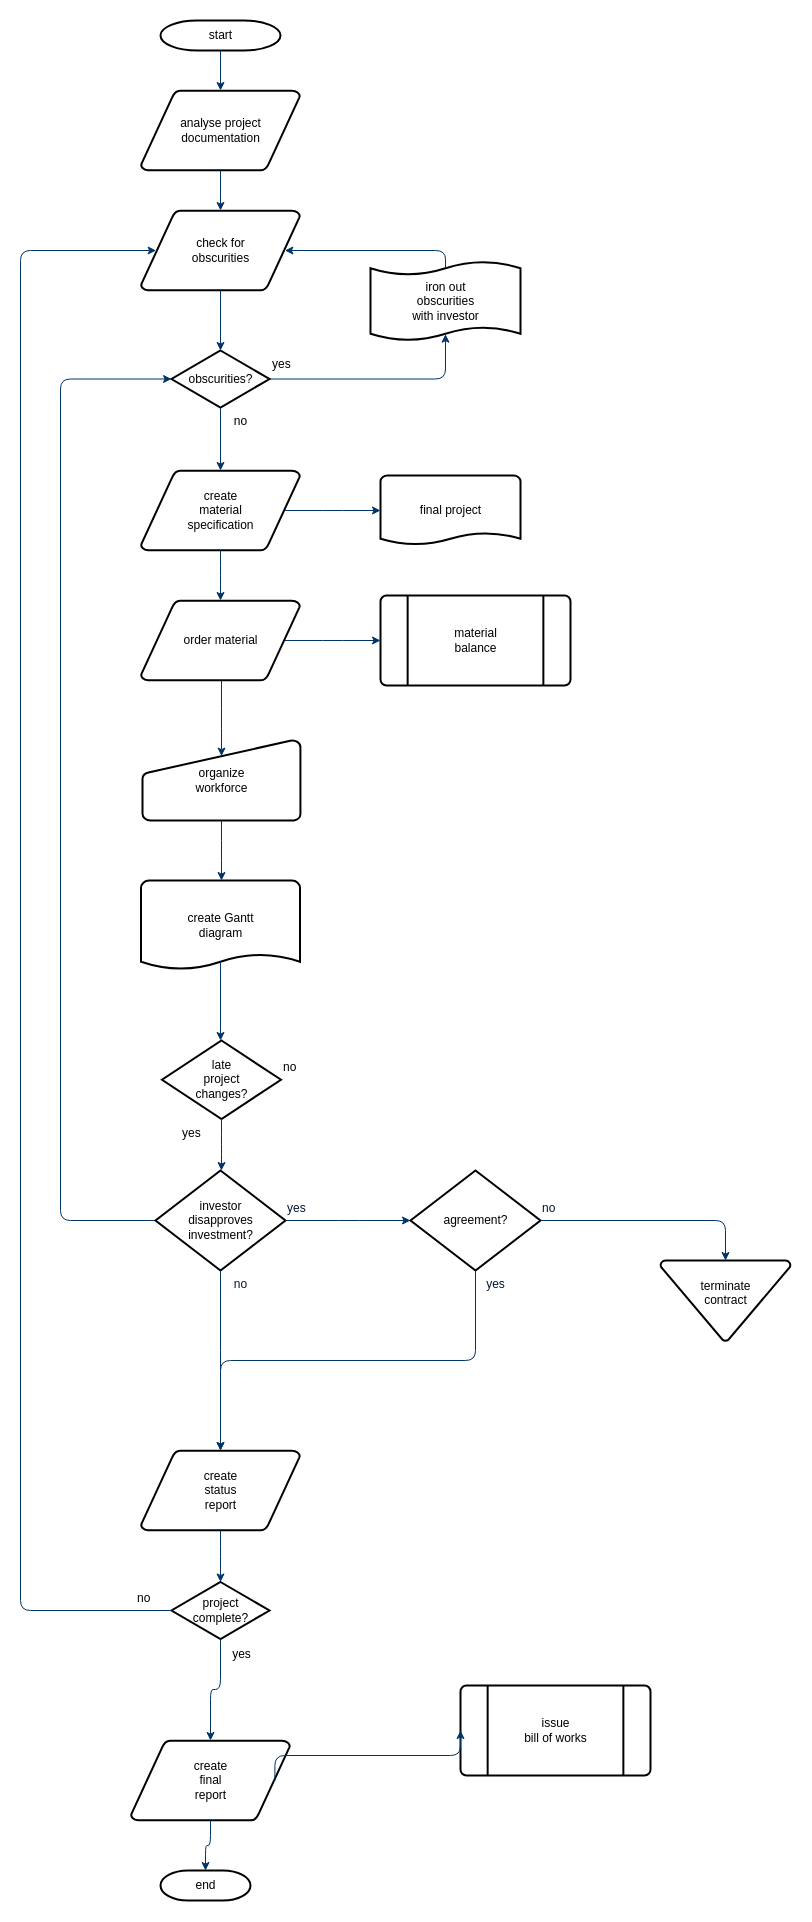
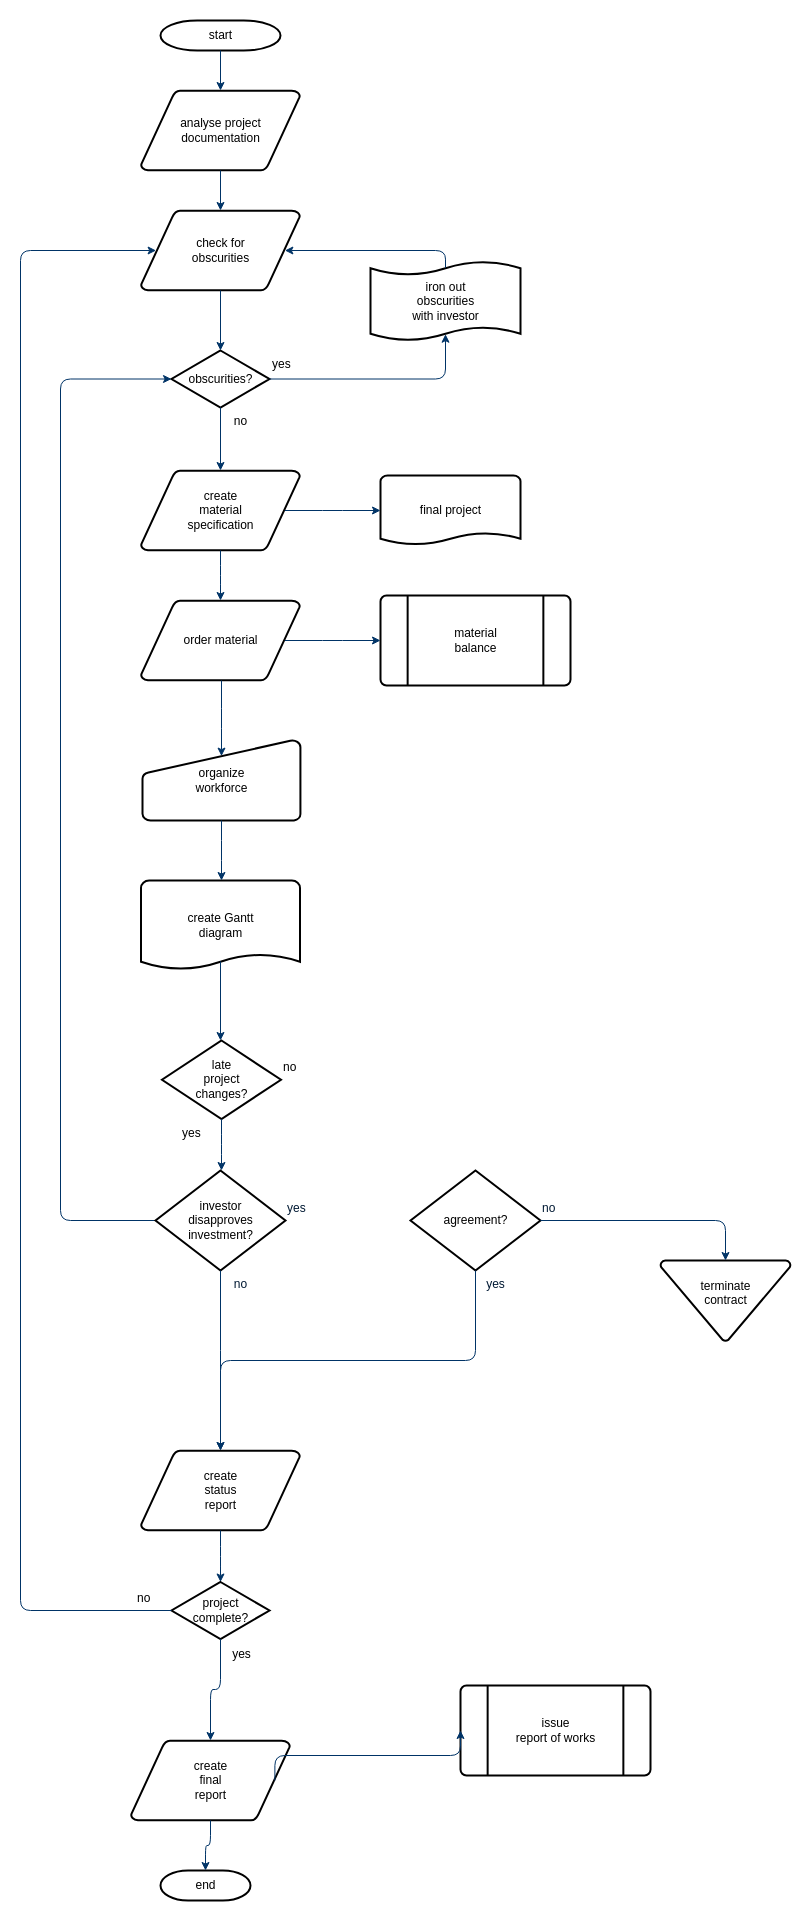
(345, 1221) -> none
(556, 1731) -> (556, 1731)
